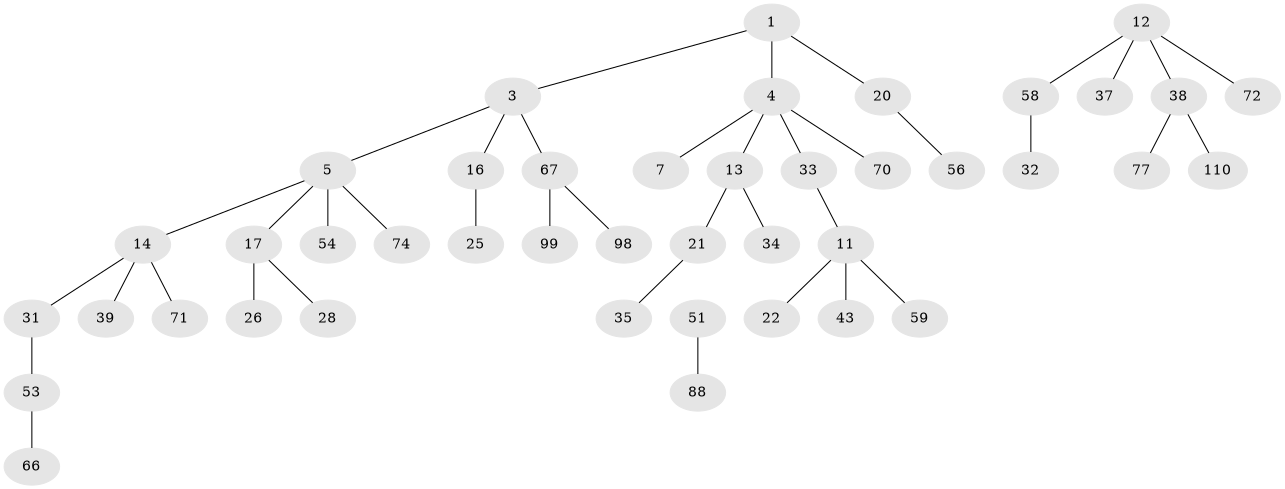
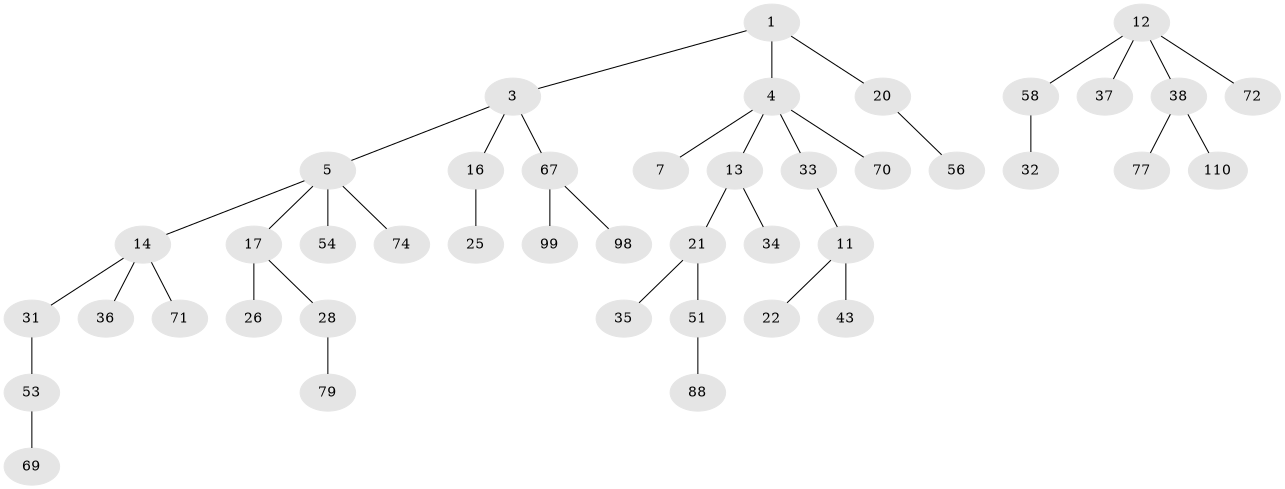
none -> (698, 282)
(106, 319) -> (106, 319)
(920, 319) -> none
none -> (328, 393)
(32, 467) -> (32, 467)
